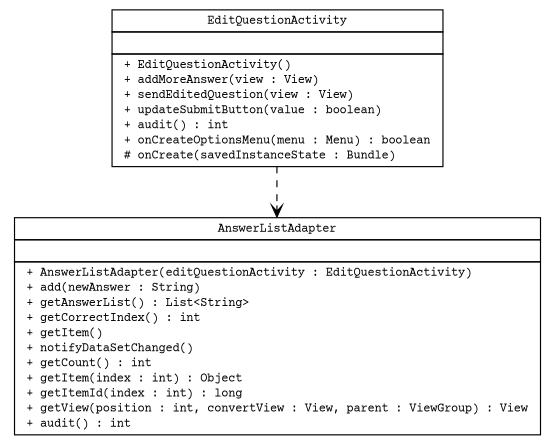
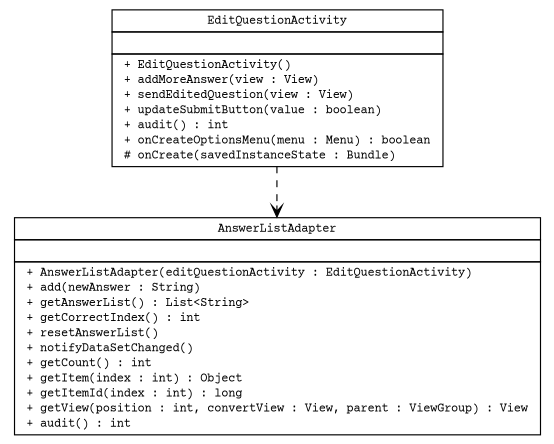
(65, 333) -> (93, 333)
